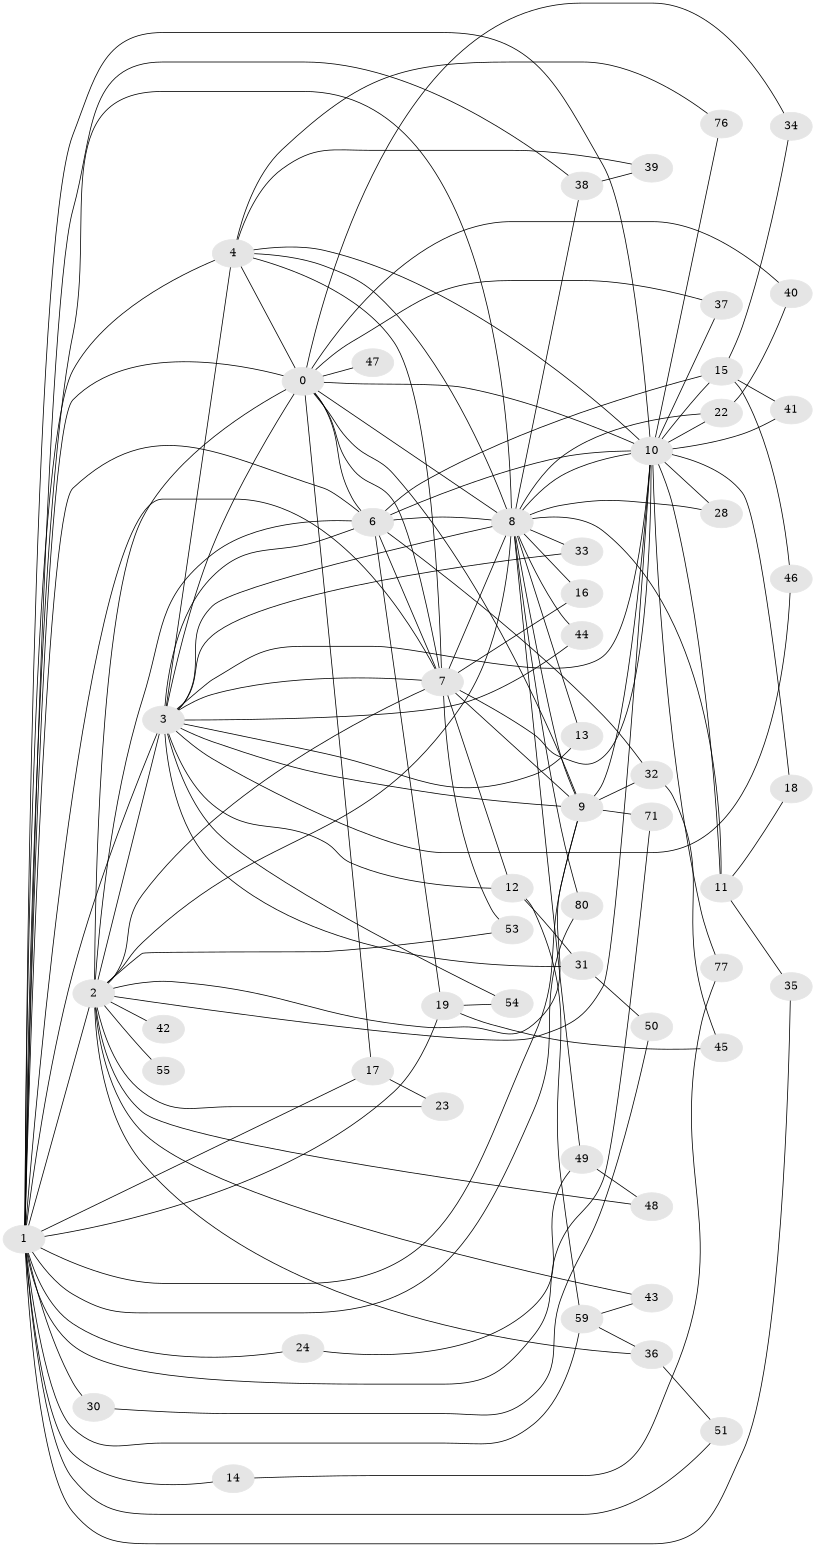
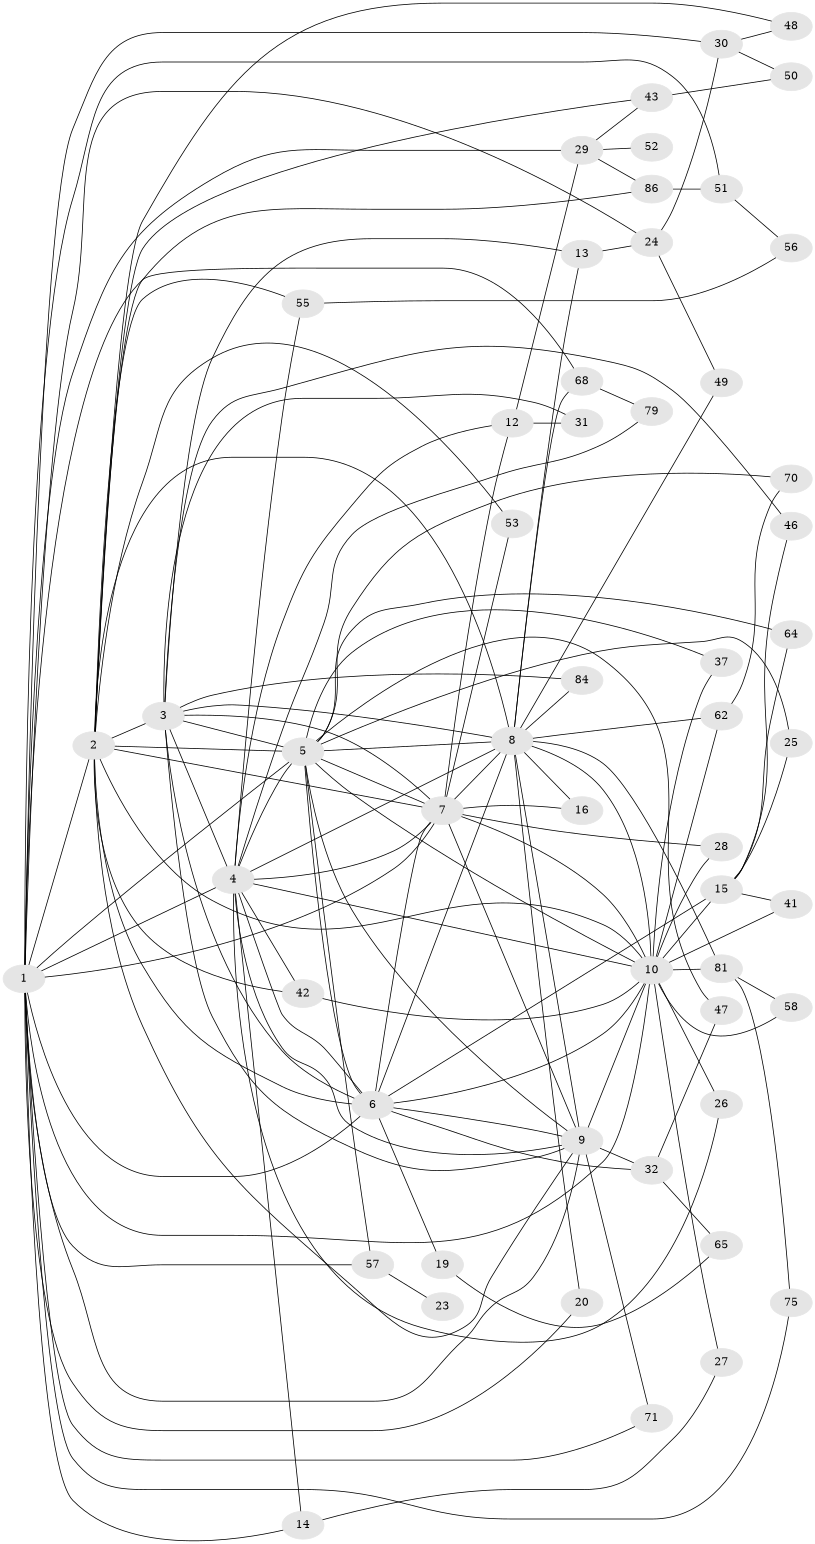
(722, 124) -> (722, 1104)
(791, 126) -> (791, 635)
none -> (696, 146)
none -> (652, 147)
(652, 168) -> (652, 412)
(582, 186) -> (582, 381)
none -> (617, 248)
none -> (791, 248)
(791, 294) -> (791, 479)
(76, 311) -> none
(303, 381) -> (303, 752)
(722, 413) -> (722, 716)
(615, 500) -> (581, 834)
(582, 552) -> none
none -> (261, 591)
(582, 635) -> (582, 680)
(465, 659) -> (484, 1020)
none -> (791, 743)
(791, 789) -> (791, 1007)
(321, 840) -> (292, 597)
(722, 888) -> (722, 969)
(582, 906) -> (582, 1303)
none -> (268, 937)
(722, 968) -> (722, 1362)
(72, 974) -> none
(791, 987) -> (791, 1303)
(617, 996) -> (722, 87)
(512, 1004) -> none
none -> (279, 1007)
(722, 1048) -> (722, 1245)
(373, 1071) -> (373, 1265)
none -> (687, 1090)
(231, 1107) -> none
none -> (341, 1115)
none -> (478, 1120)
(268, 1171) -> none
(617, 1183) -> (756, 35)
none -> (268, 1203)
(582, 1319) -> (582, 150)
(652, 1355) -> (652, 189)
